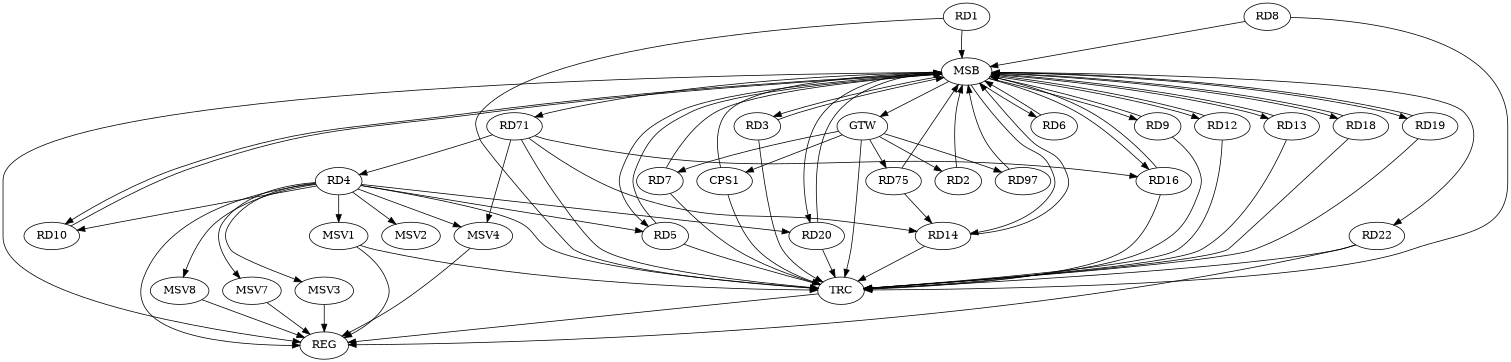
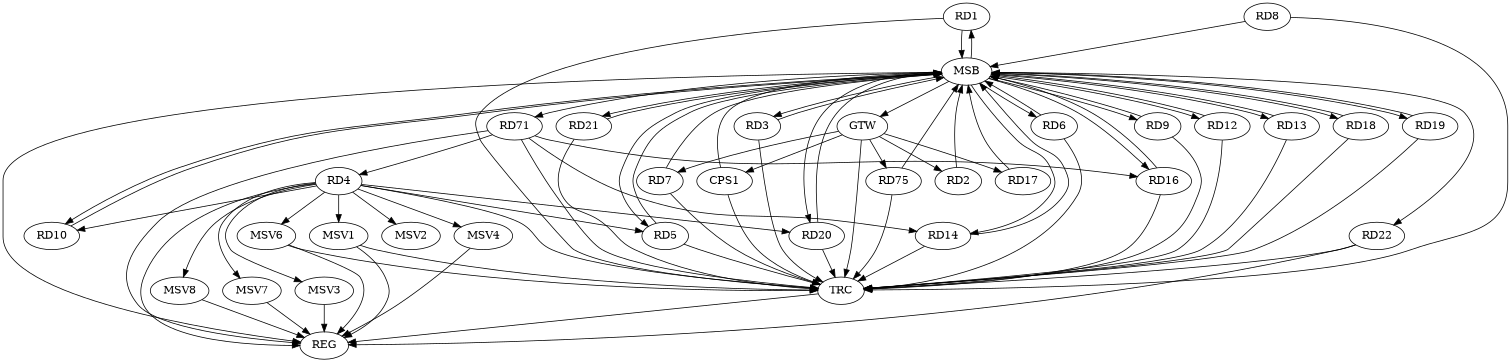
none -> (972, 48)
none -> (584, 126)
(500, 177) -> (196, 199)
(1023, 181) -> (1023, 181)
(915, 206) -> (882, 237)
none -> (266, 236)
none -> (1014, 252)
